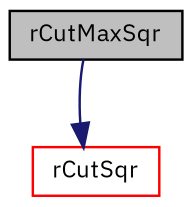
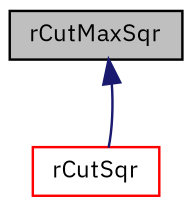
(80, 91) -> (112, 116)
